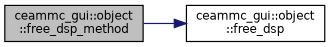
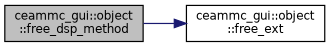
(256, 23) -> (256, 23)
